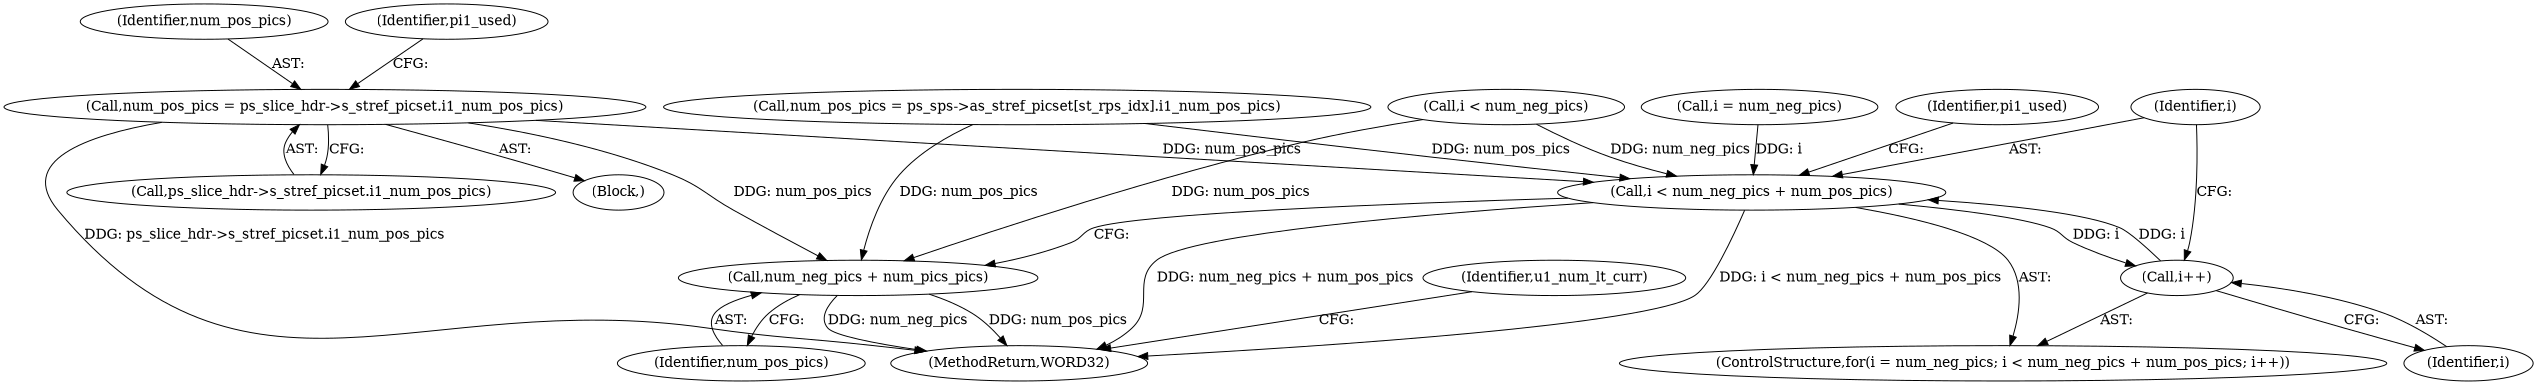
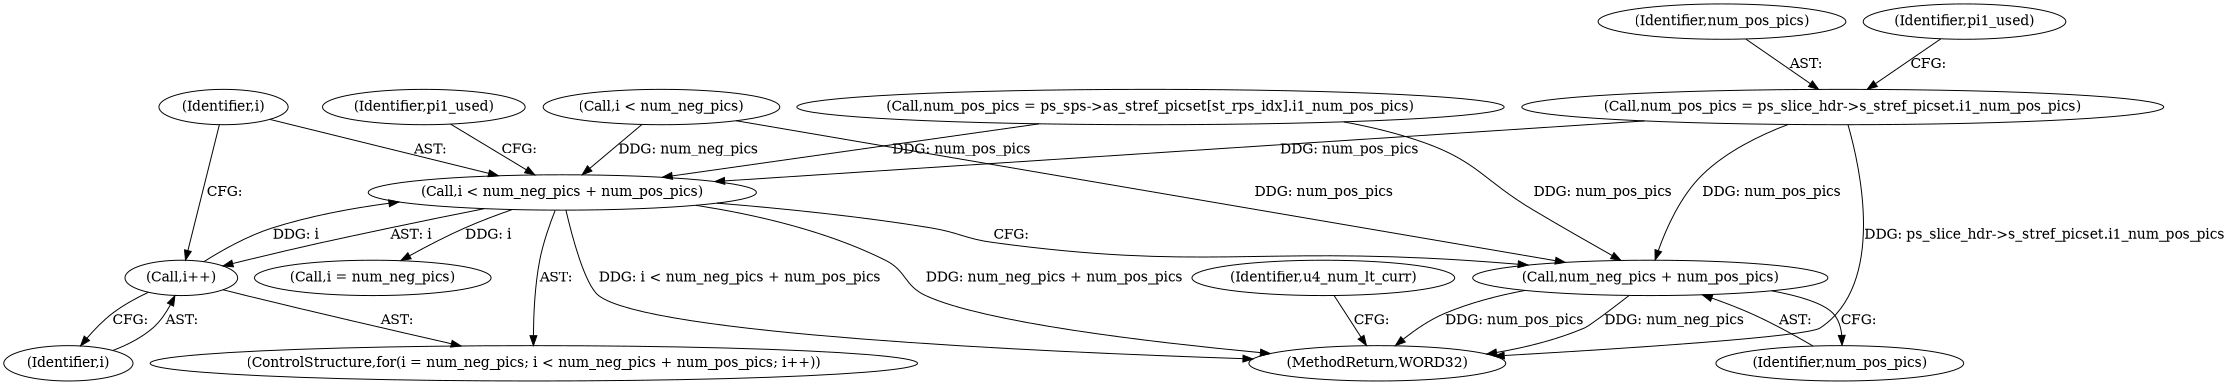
(1756, 145) -> (460, 230)
(311, 192) -> none
(619, 192) -> none
(2096, 235) -> (412, 235)
(858, 278) -> (1650, 278)
(1554, 278) -> (1323, 278)
